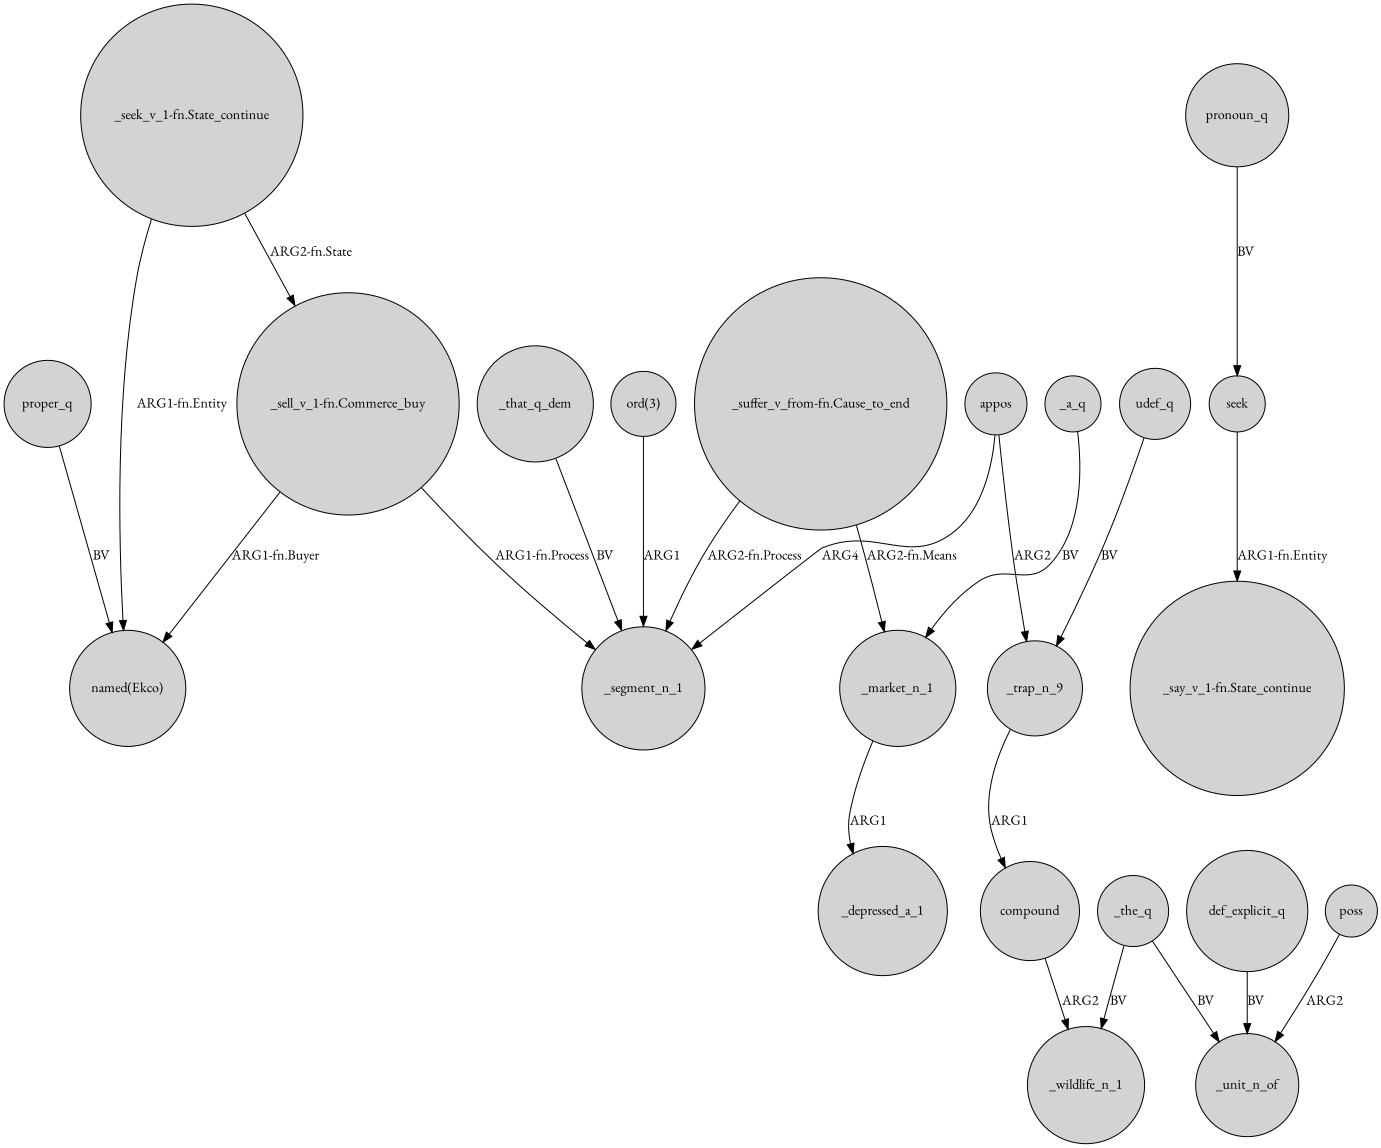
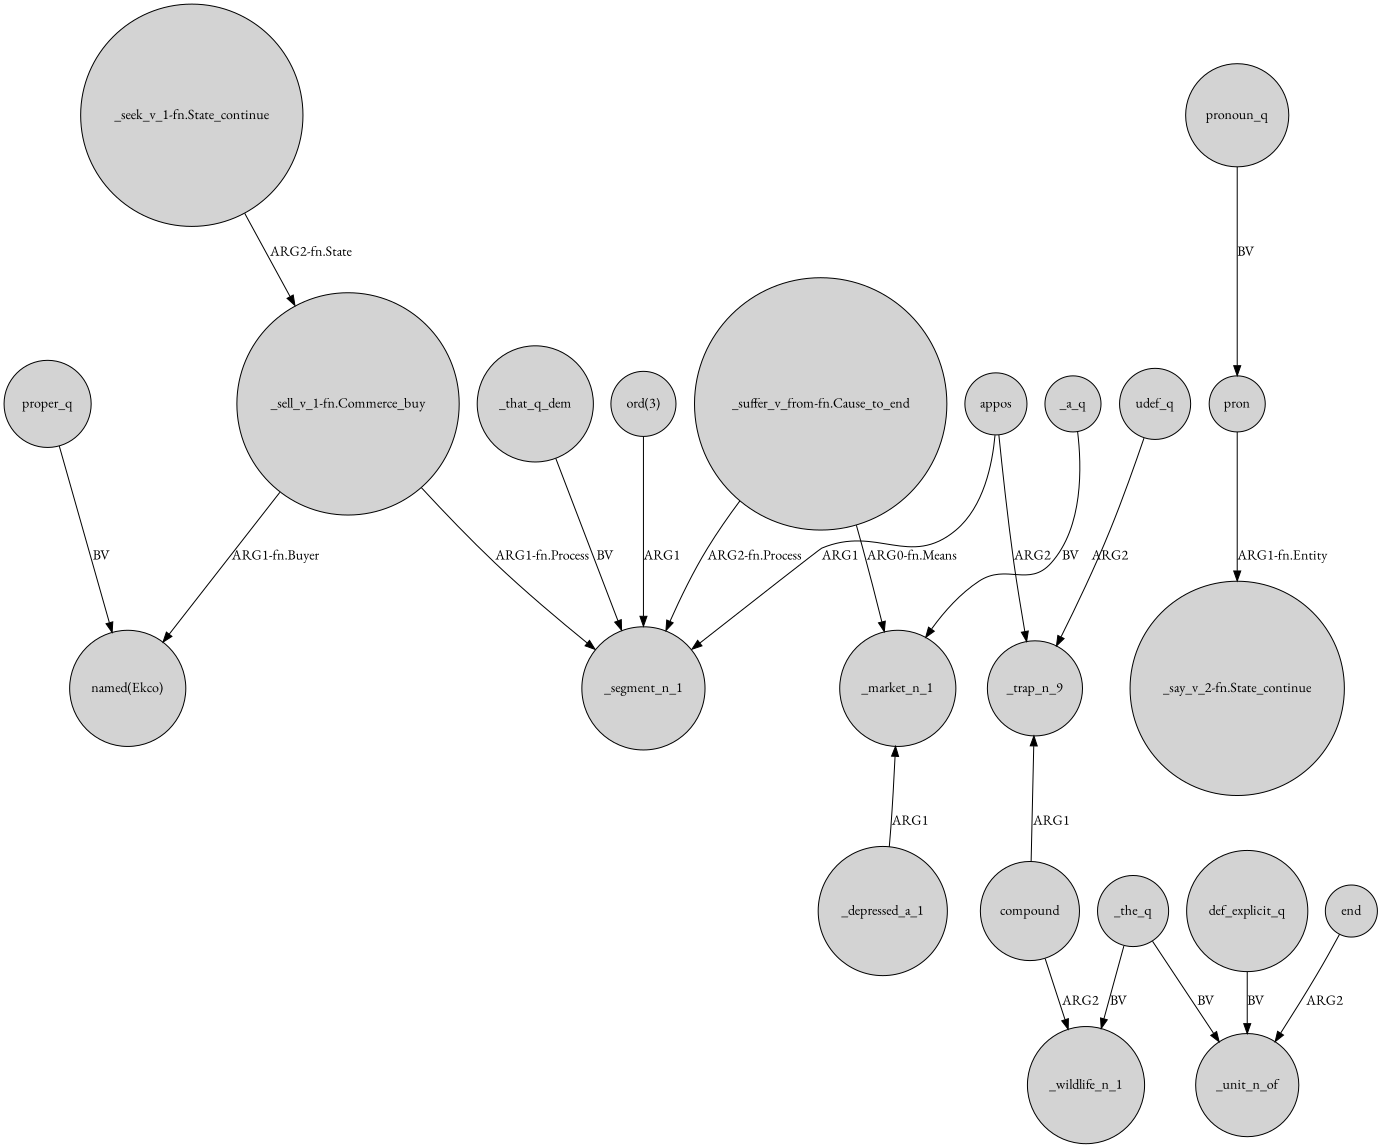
(1237, 404) -> (1237, 404)
(122, 418) -> none
(840, 556) -> (840, 556)
(912, 556) -> (912, 556)
(1110, 556) -> (1110, 556)
(1237, 688) -> (1237, 688)
(855, 791) -> (893, 802)
(990, 793) -> (1032, 804)
(1351, 911) -> (1351, 911)
